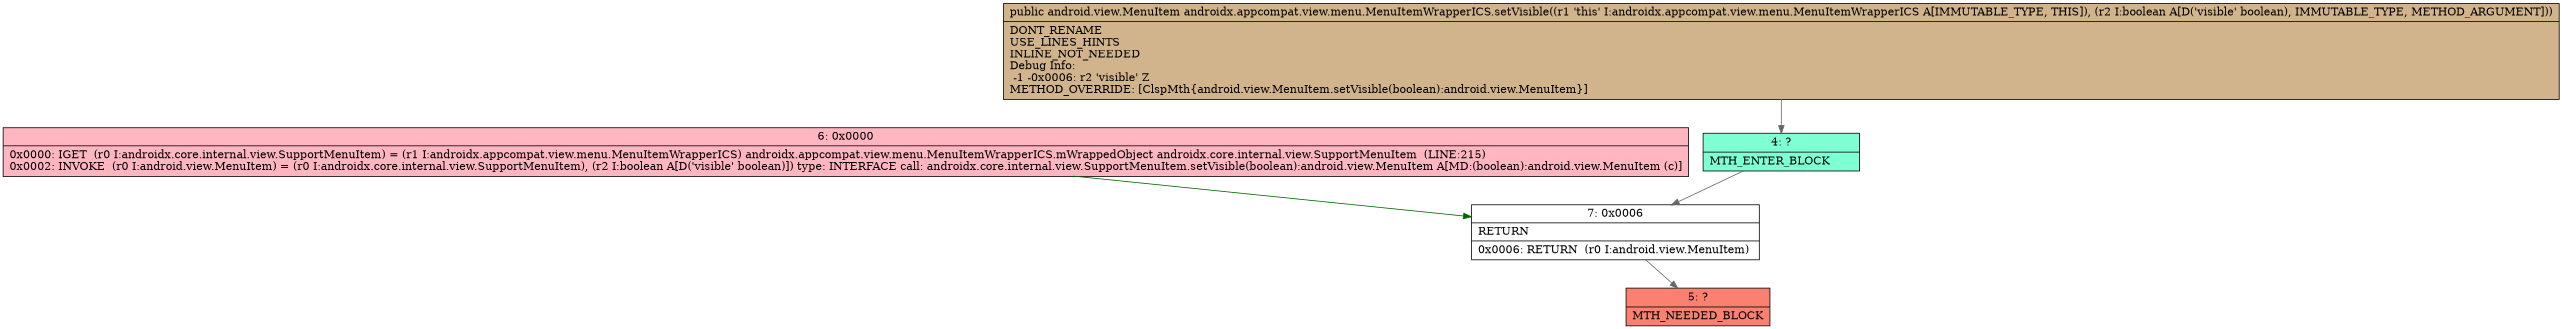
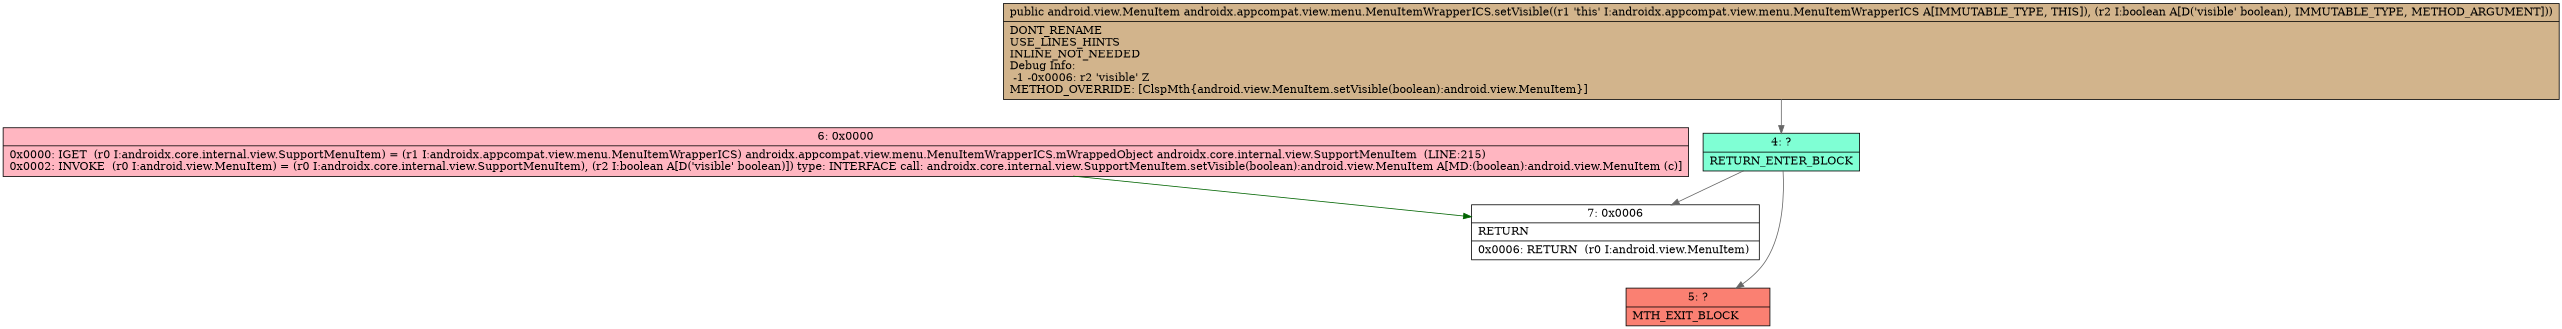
(1770, 161) -> (1781, 161)
(1659, 271) -> (1778, 233)
(1698, 316) -> (1686, 316)
